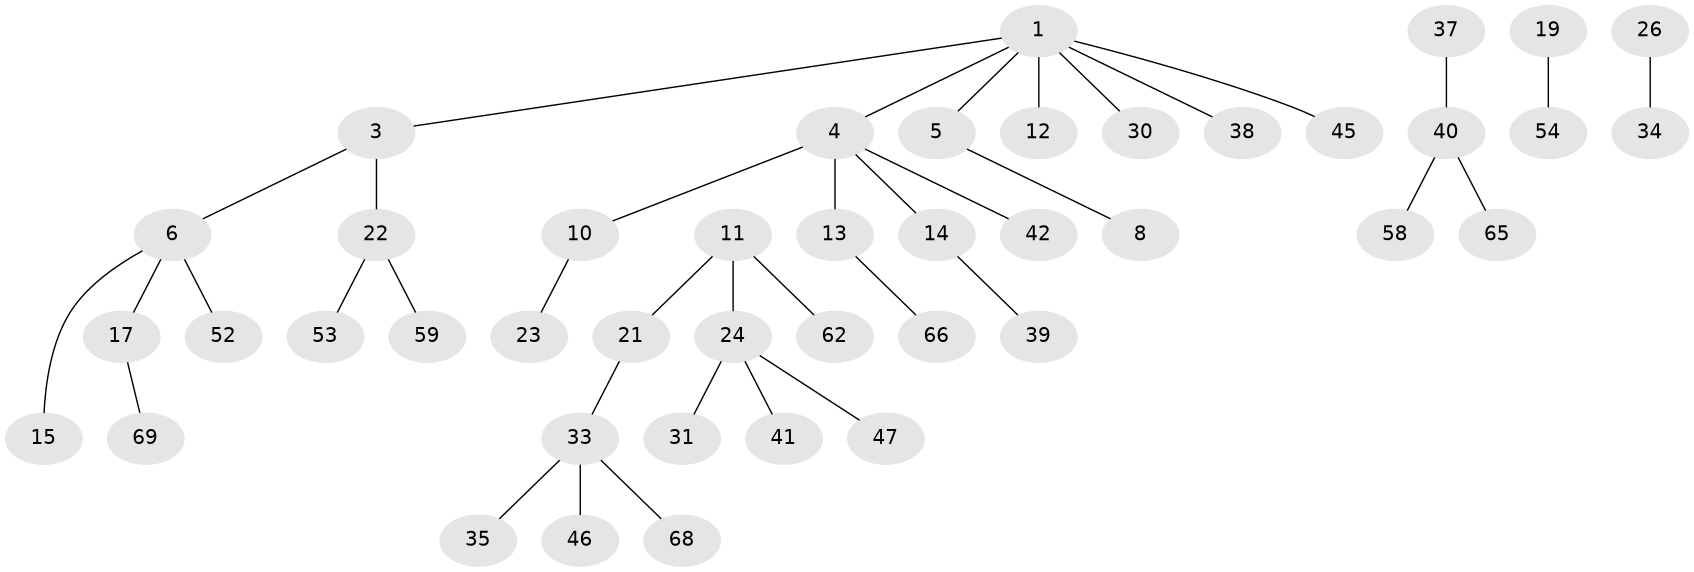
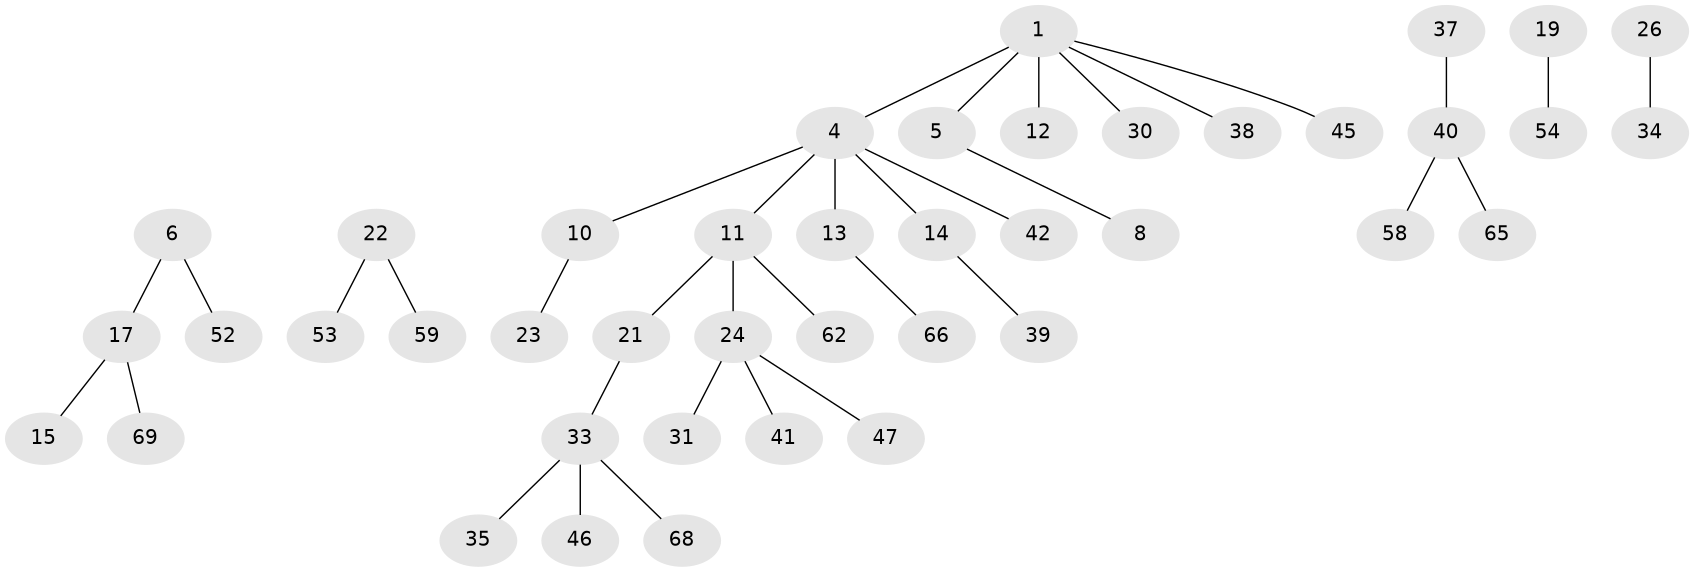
(376, 133) -> none
none -> (784, 184)
(68, 316) -> (83, 388)
